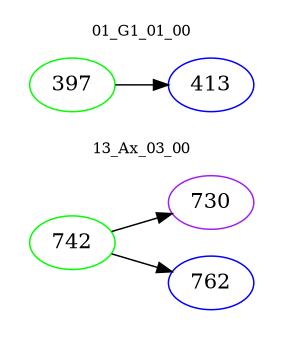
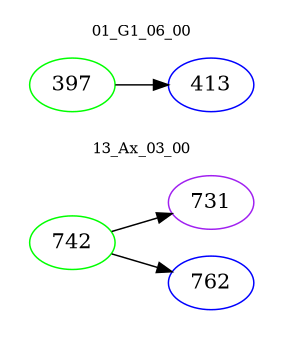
(142, 32) -> (142, 32)
(211, 202) -> (211, 202)
